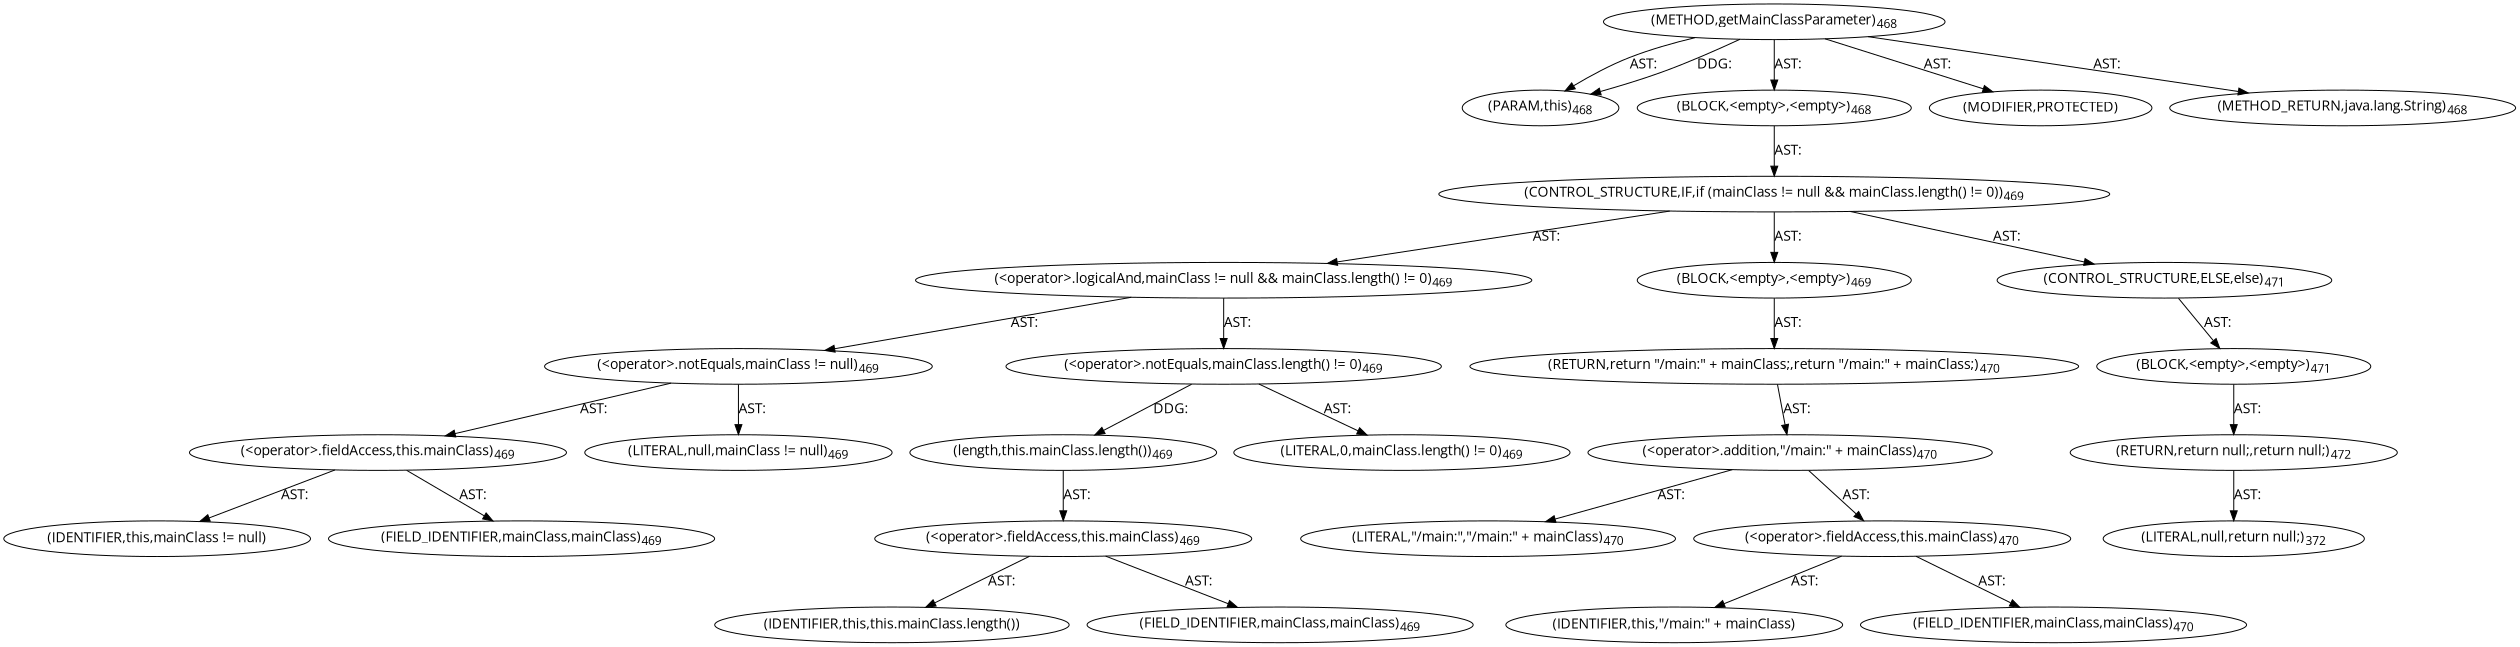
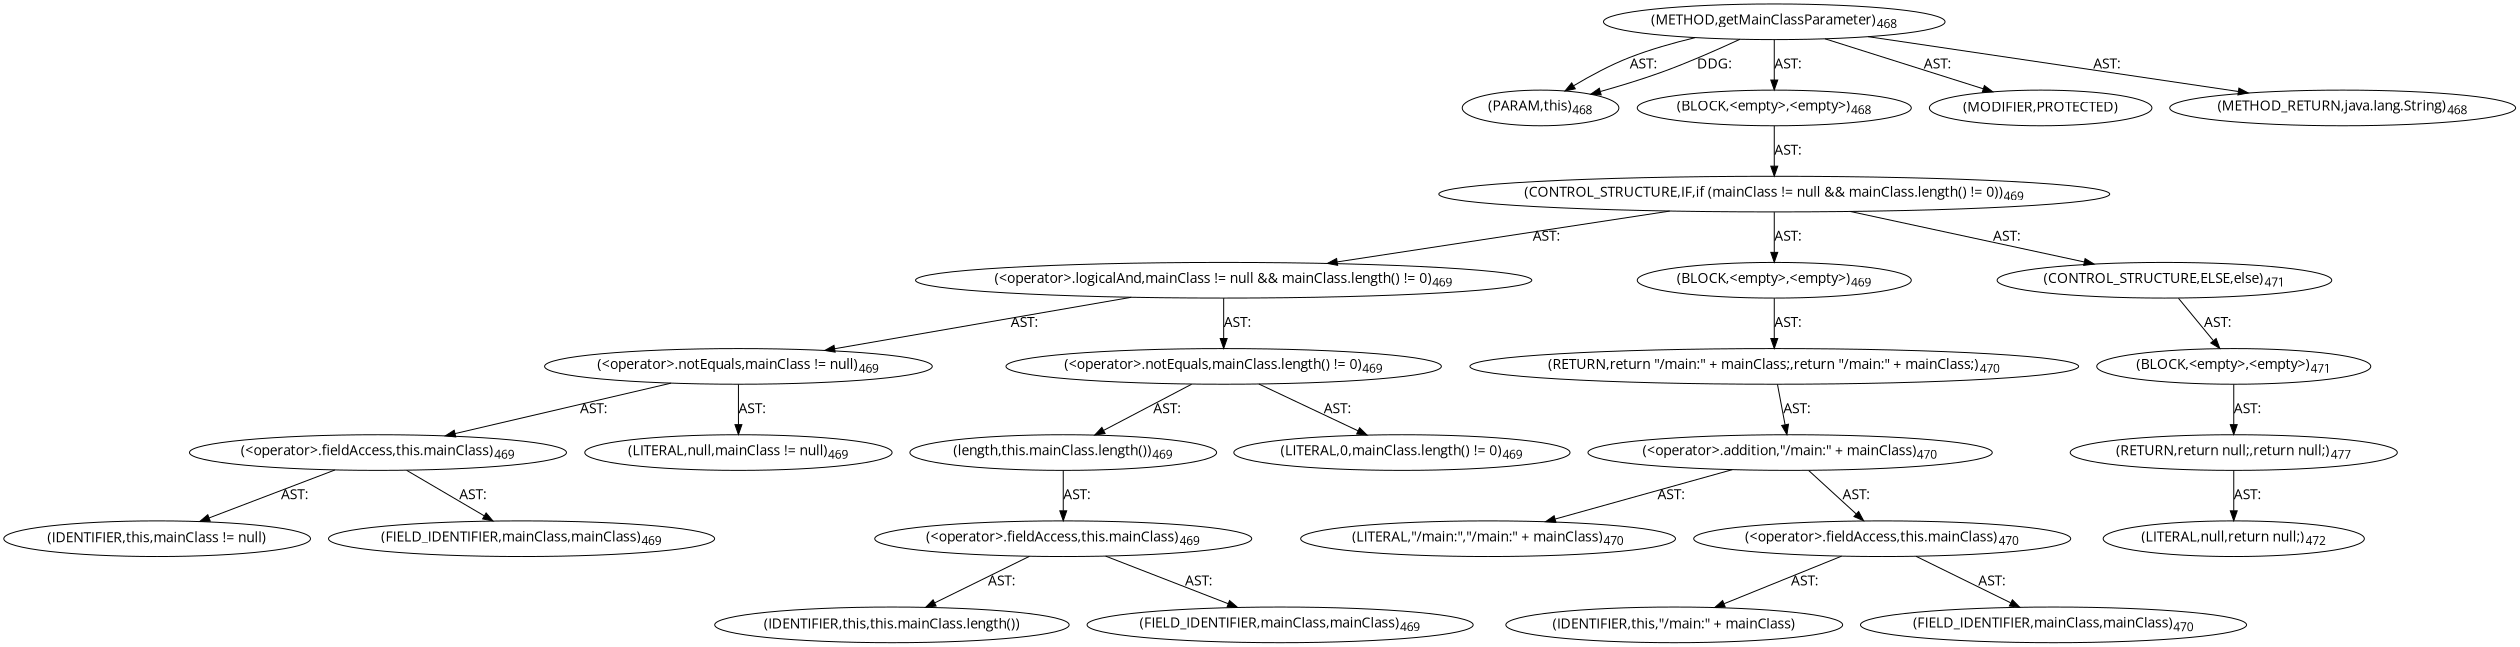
(1173, 409) -> (1169, 409)
(2341, 451) -> (2341, 451)
(2316, 537) -> (2316, 537)
